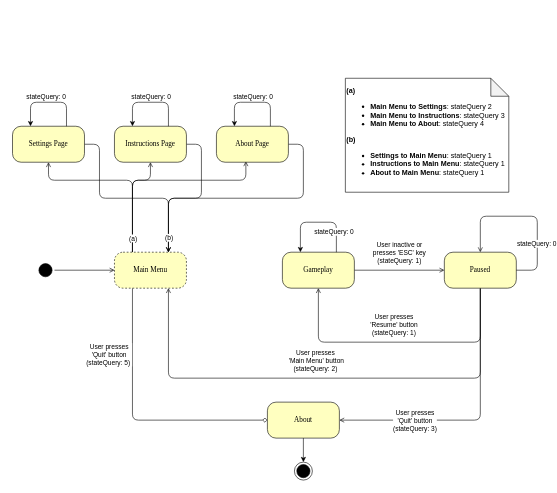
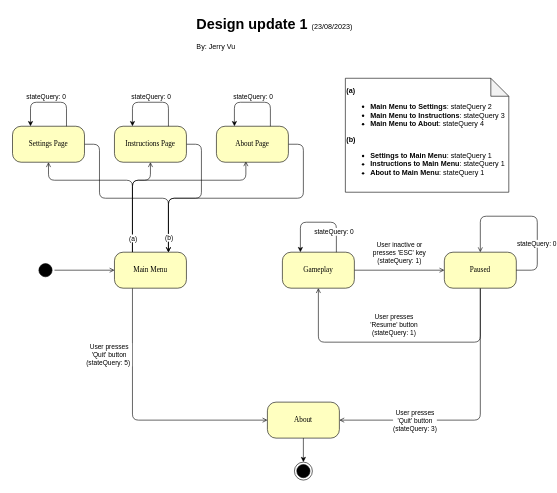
none -> (275, 35)
(150, 270) -> (150, 270)
(280, 378) -> none
(262, 420) -> (263, 420)
